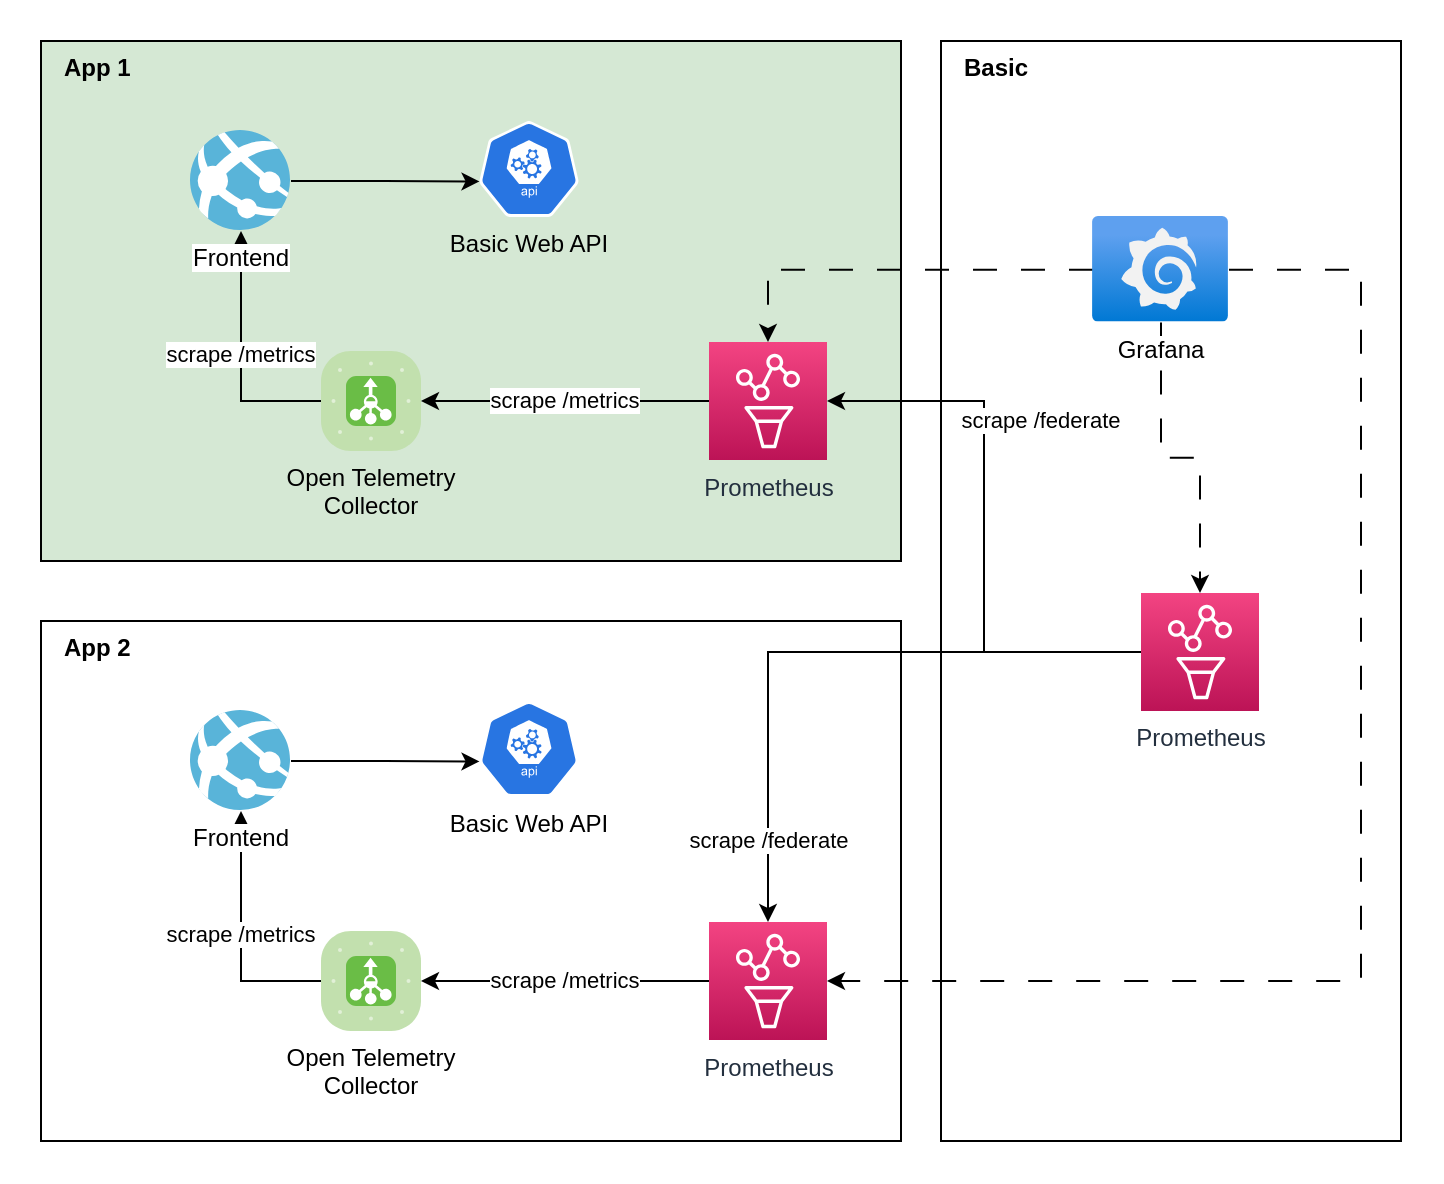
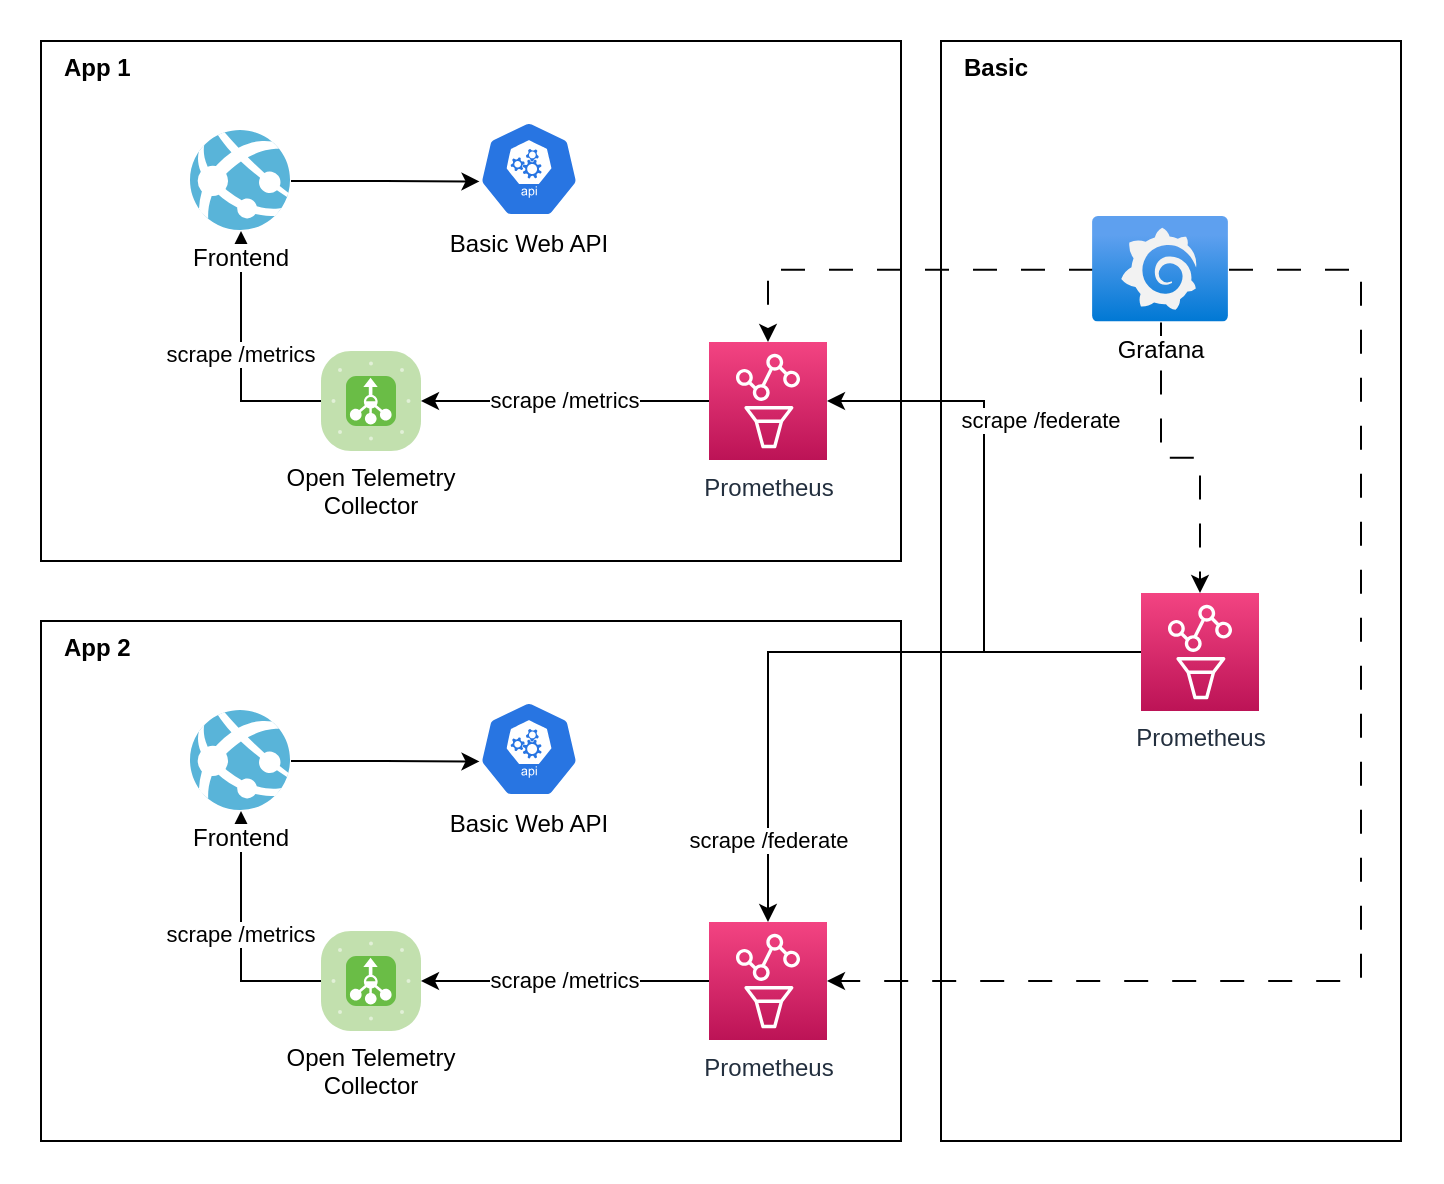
(471, 301) -> (471, 301)
